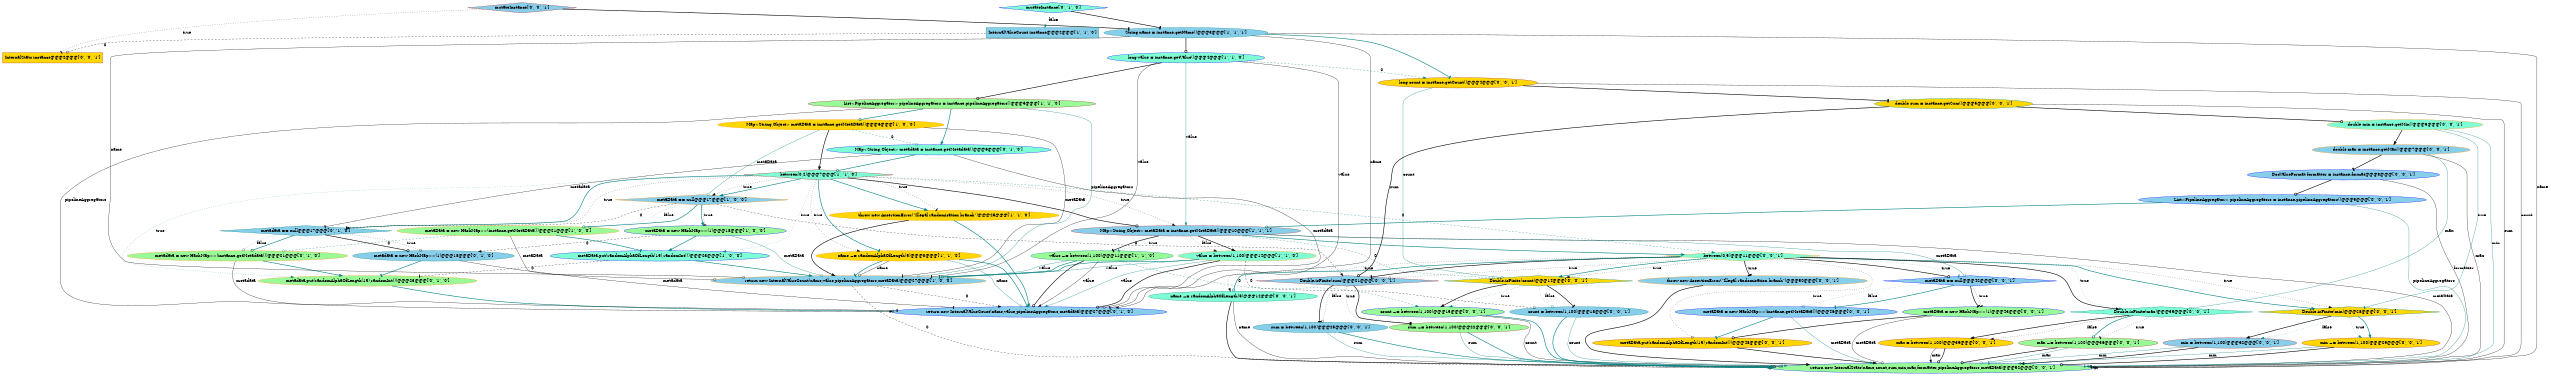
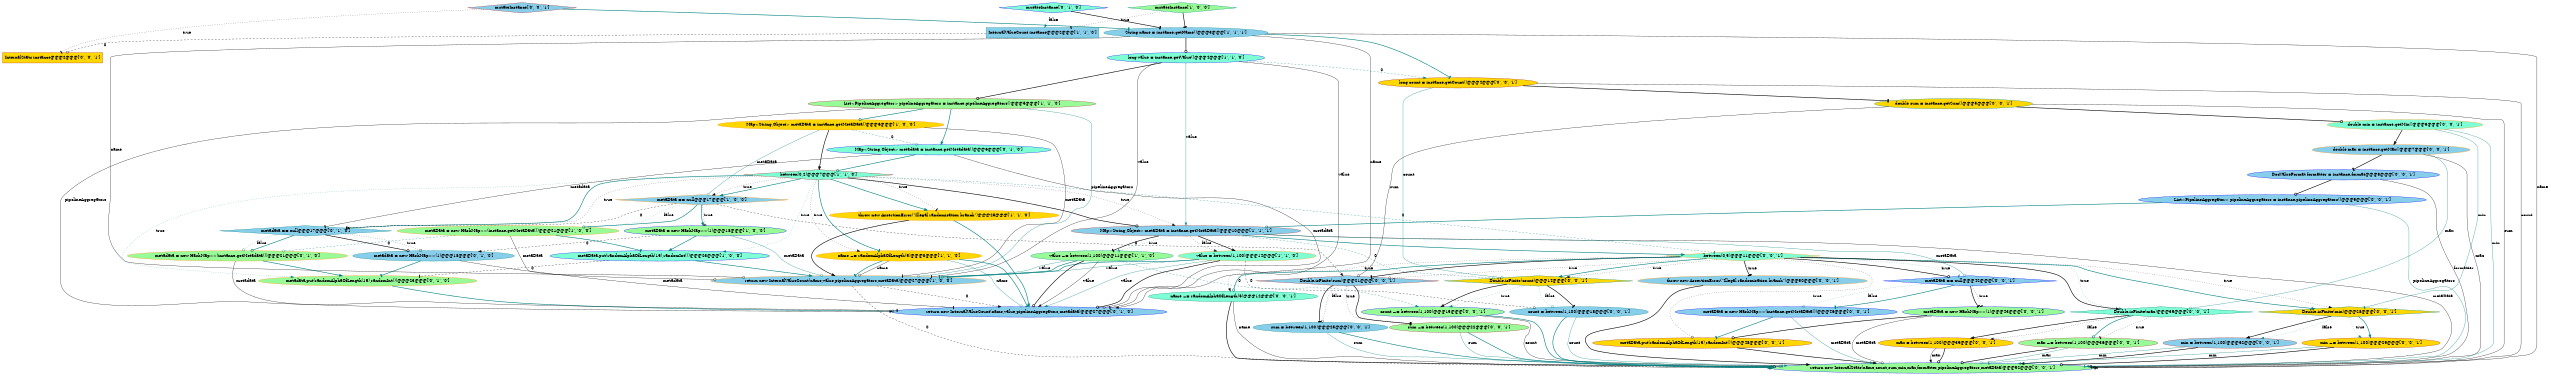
none -> (1182, 8)
(845, 18) -> (845, 18)
(1579, 127) -> (1579, 127)
(1289, 209) -> (1289, 209)
(2482, 215) -> (2482, 215)
